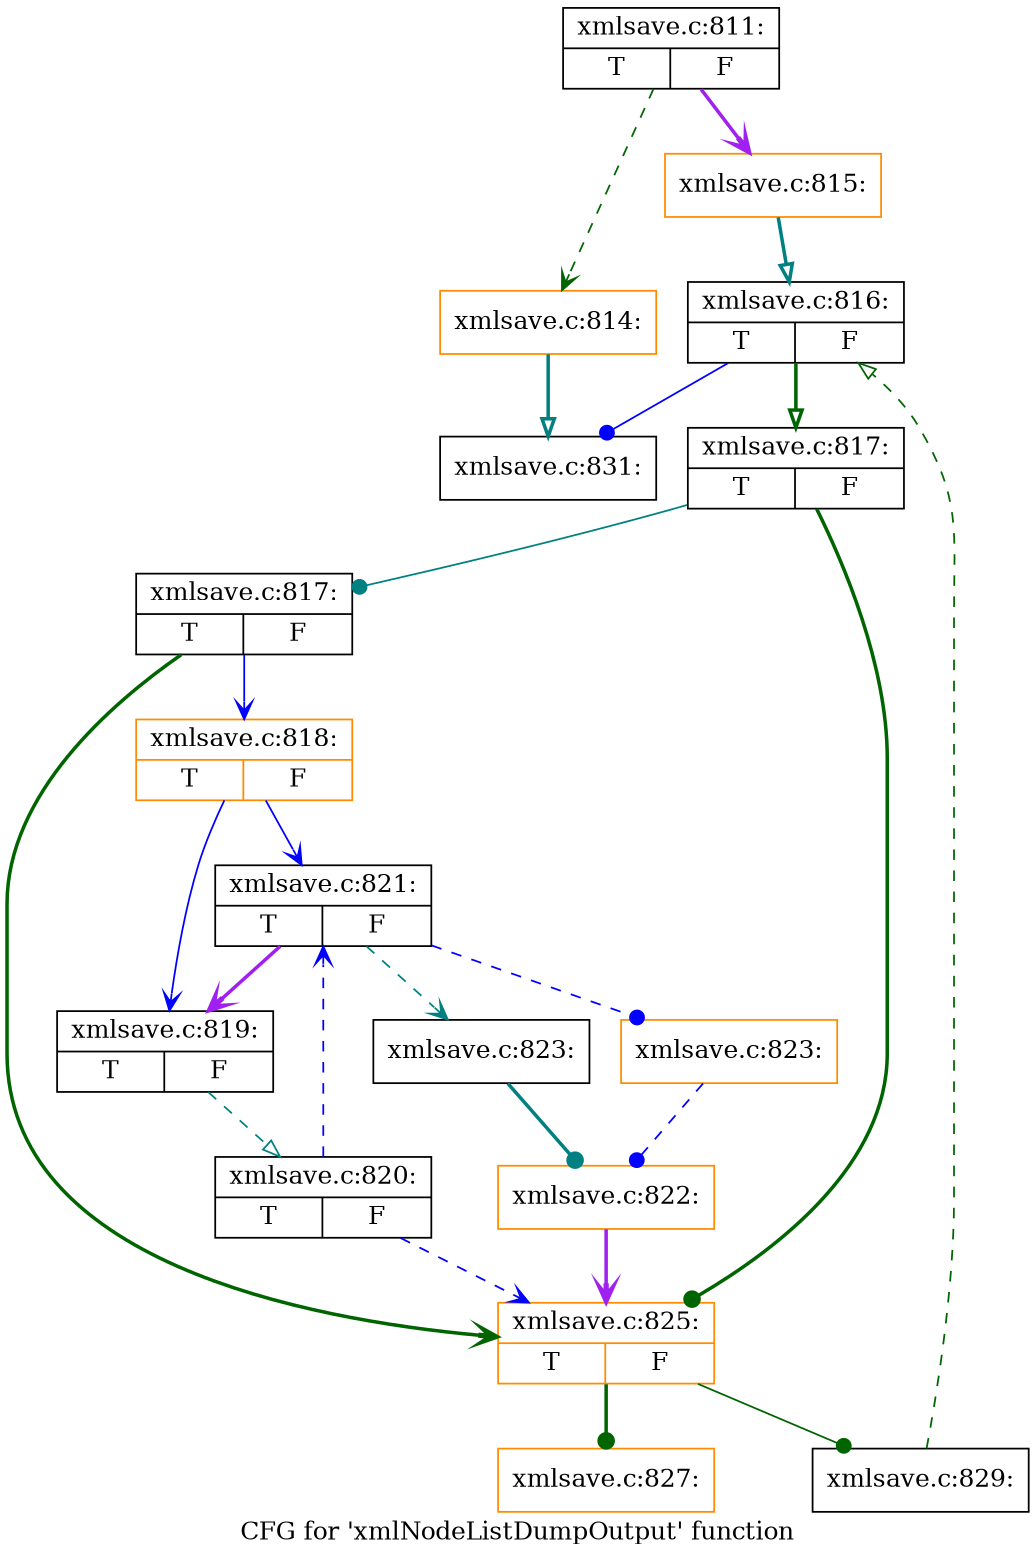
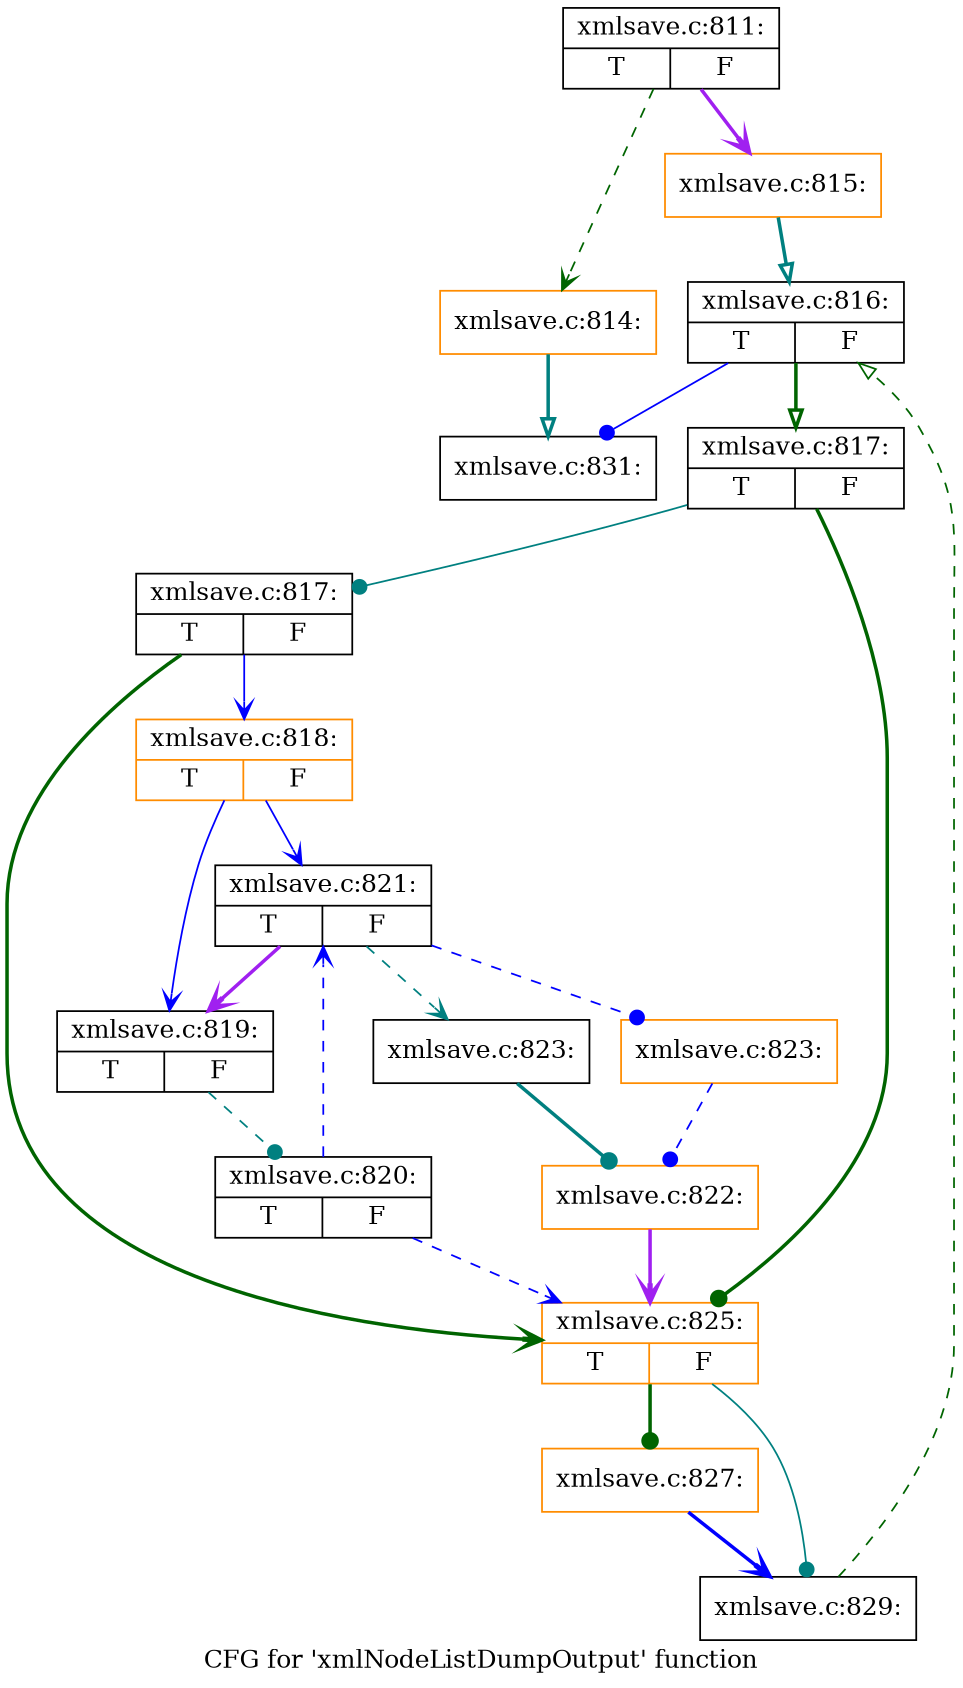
(237, 1118) -> (239, 1120)
(768, 1413) -> (781, 1462)
none -> (722, 1539)
